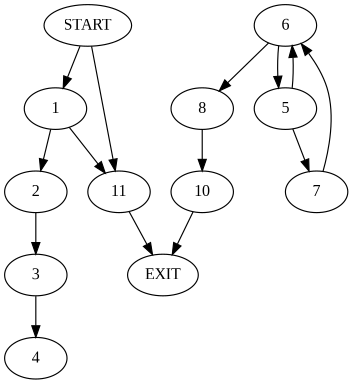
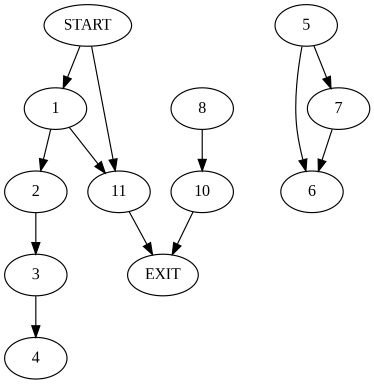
(278, 61) -> none
(248, 63) -> none
